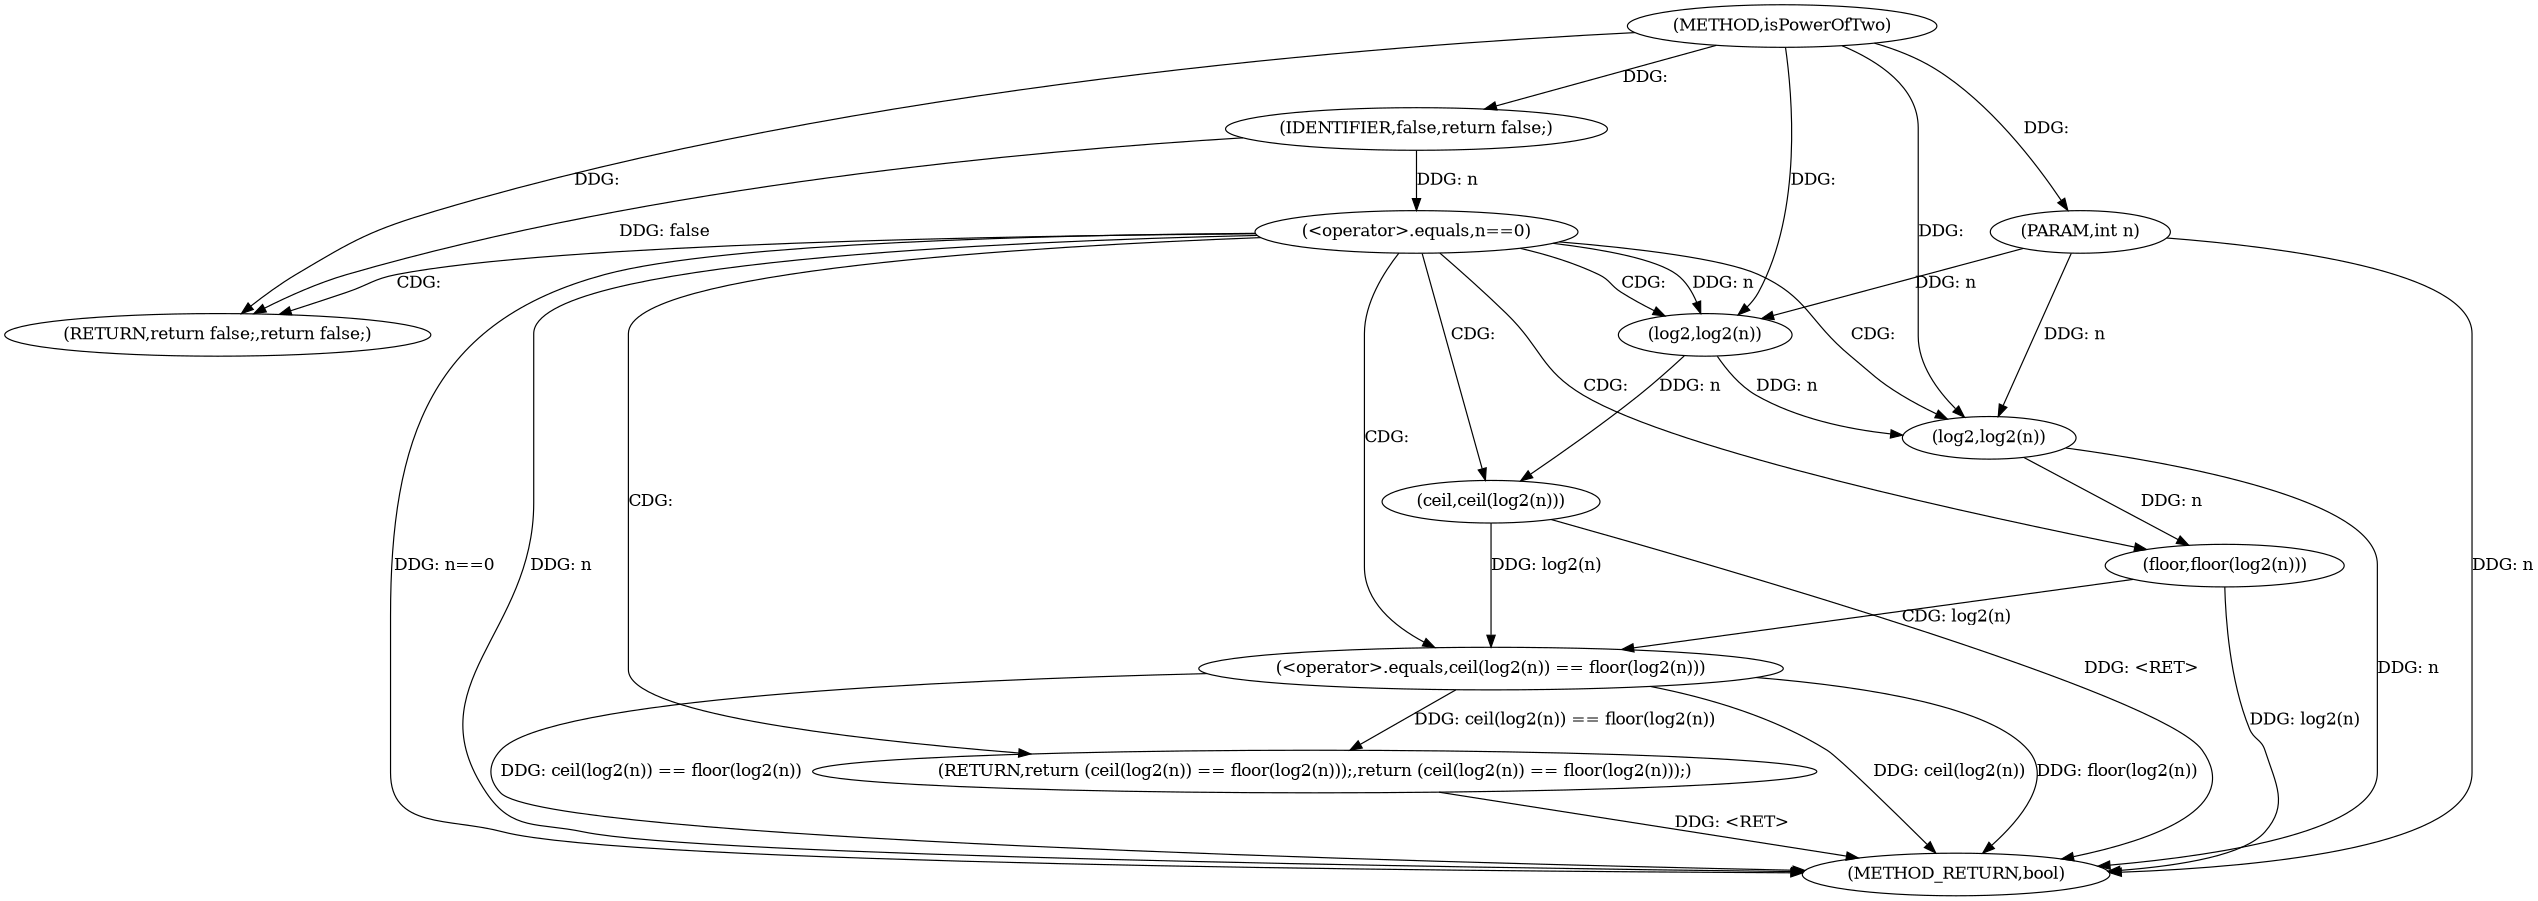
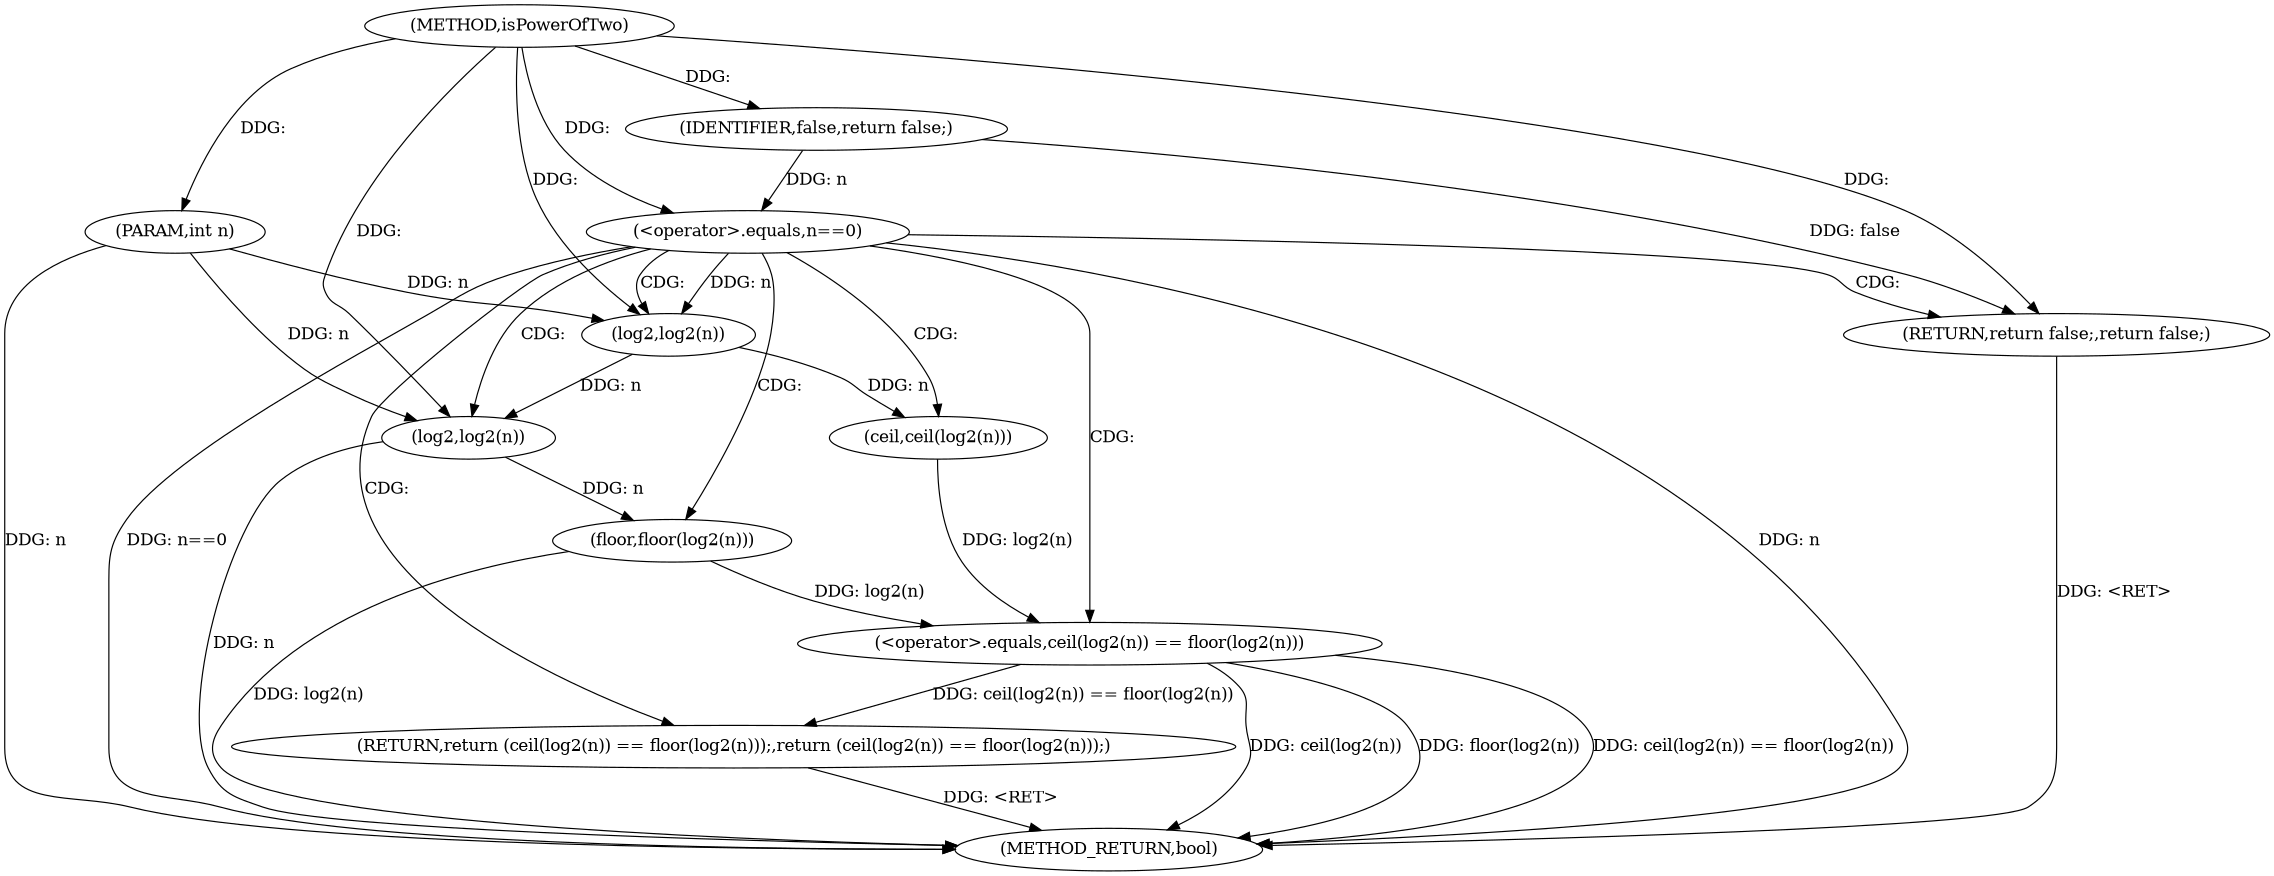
none -> (565, 151)
(1957, 617) -> (870, 592)
(1978, 650) -> (1881, 824)
